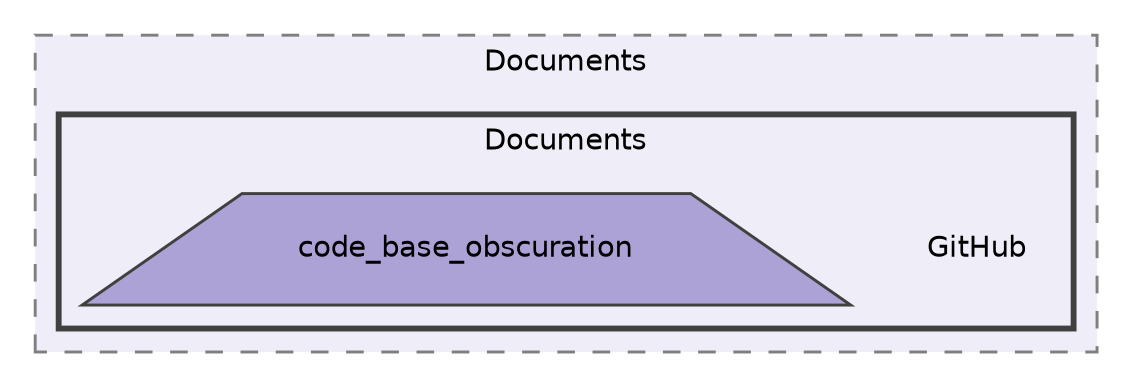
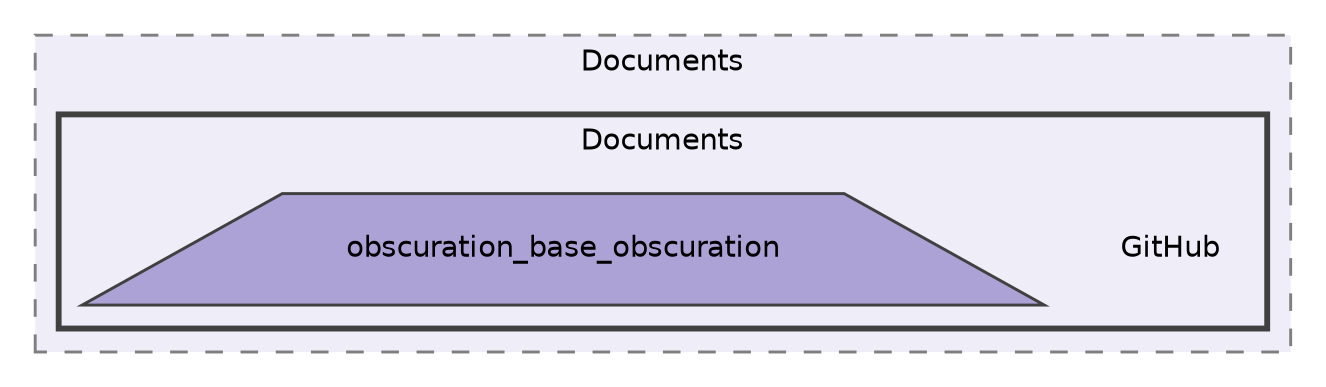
(466, 249) -> (563, 249)
